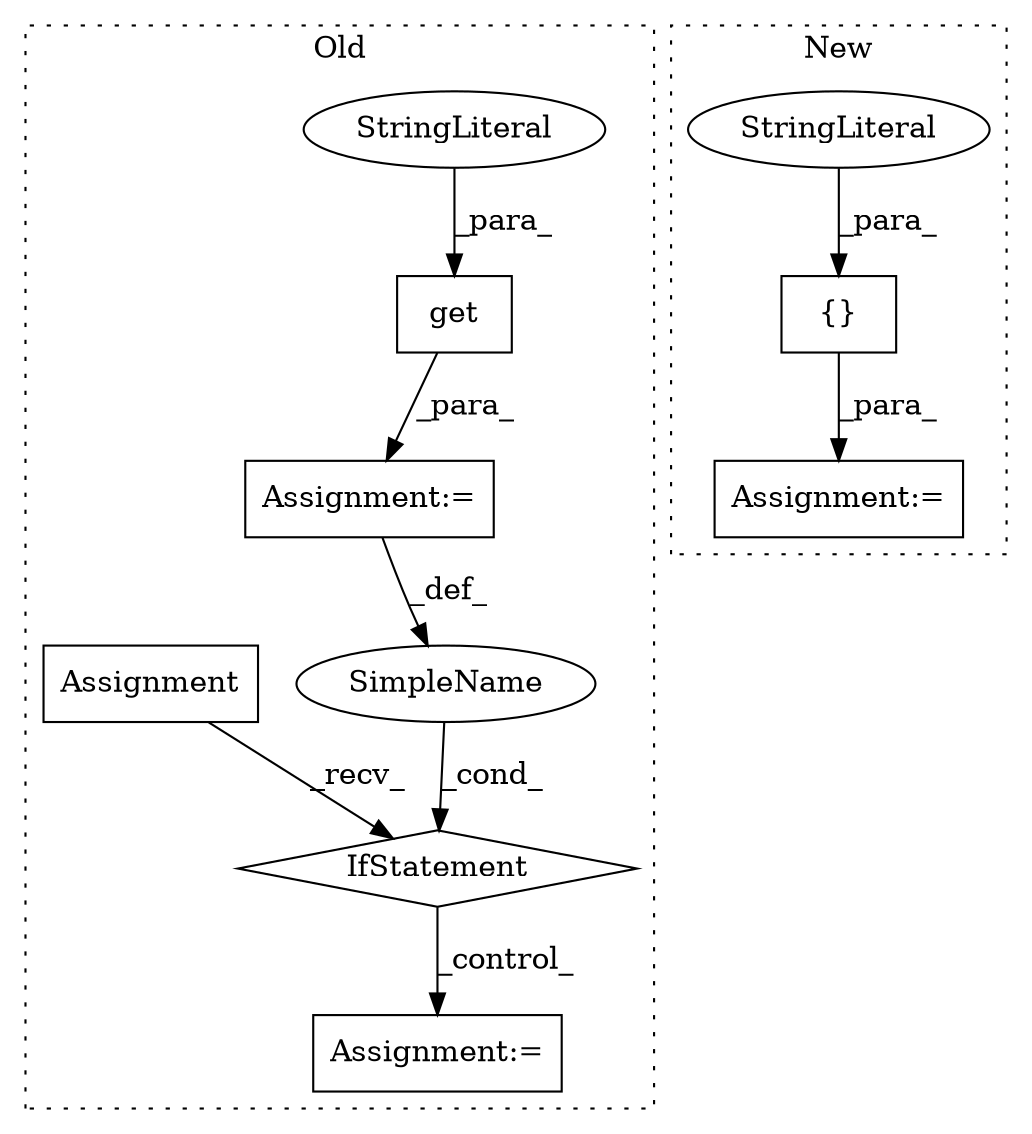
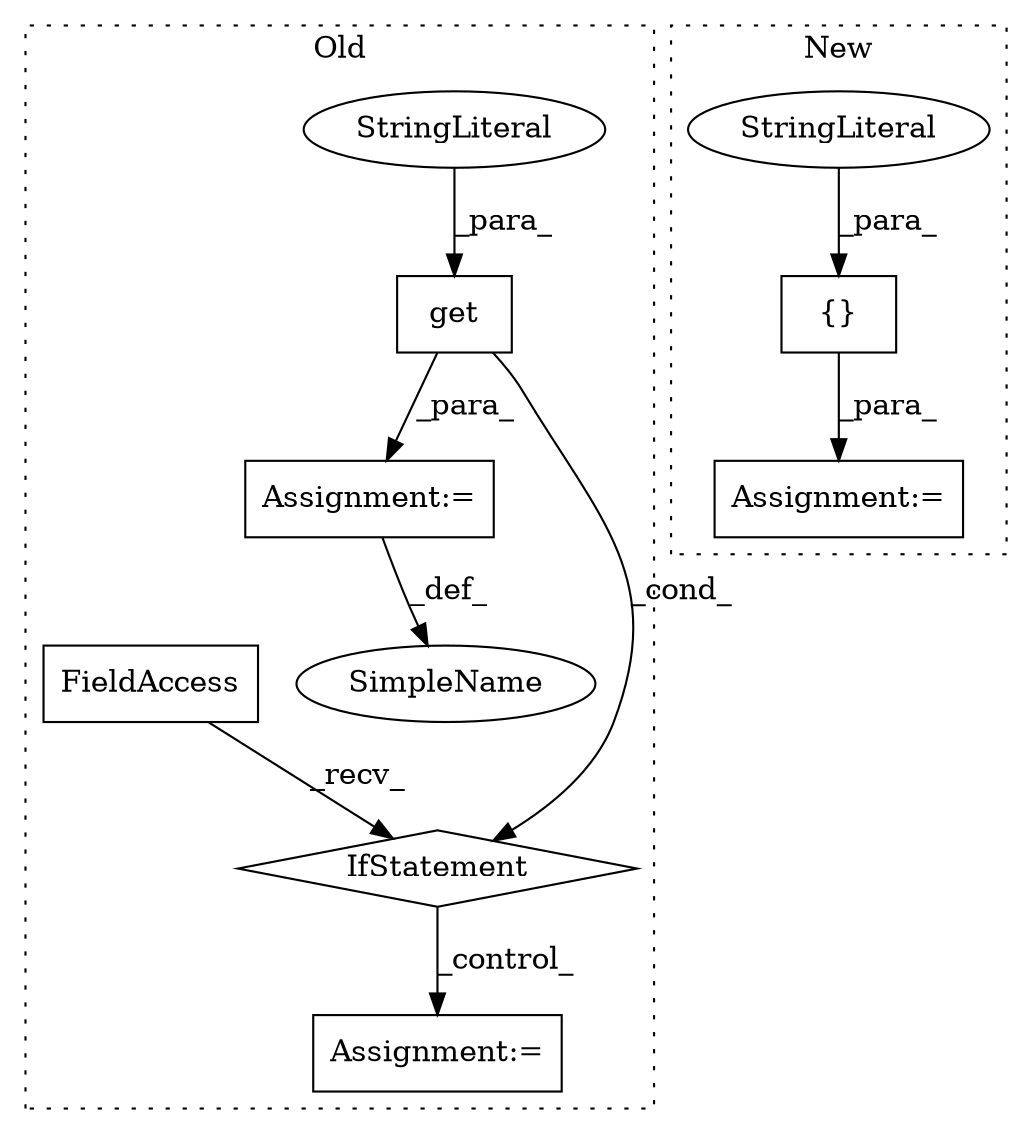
(151, 684) -> (151, 684)
(442, 766) -> (630, 595)
